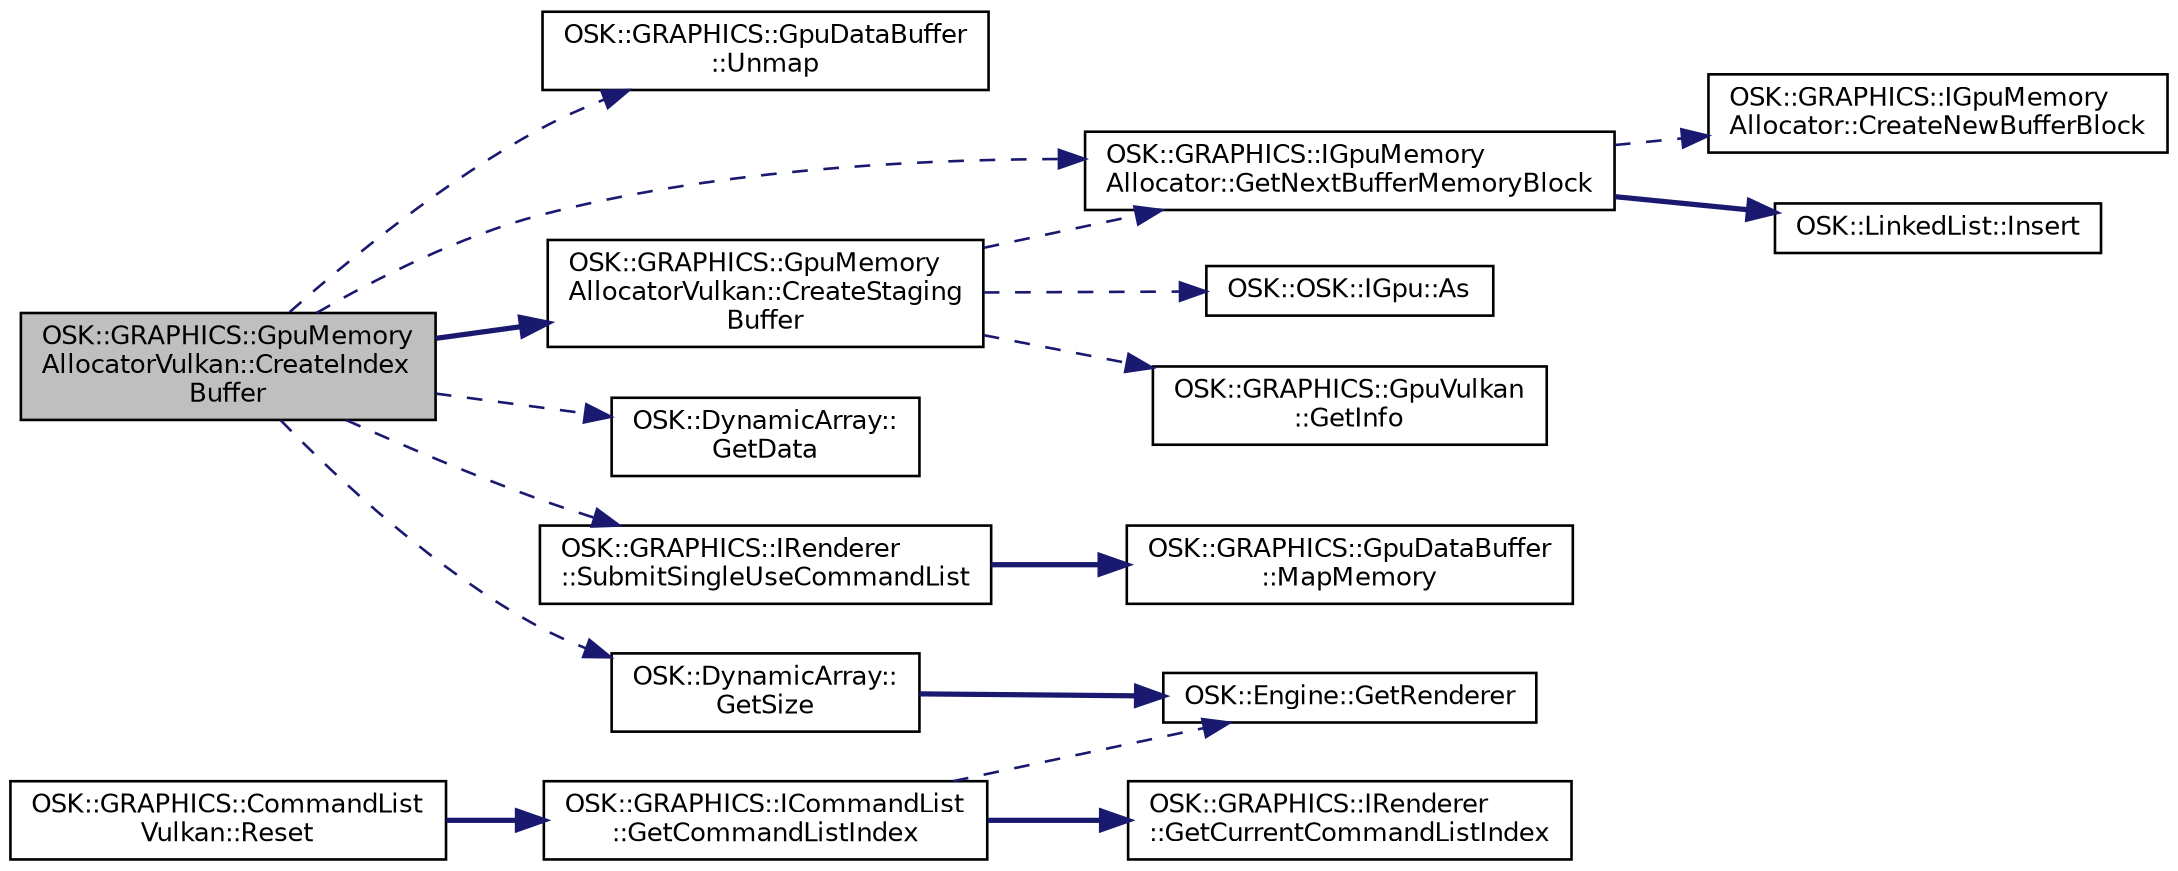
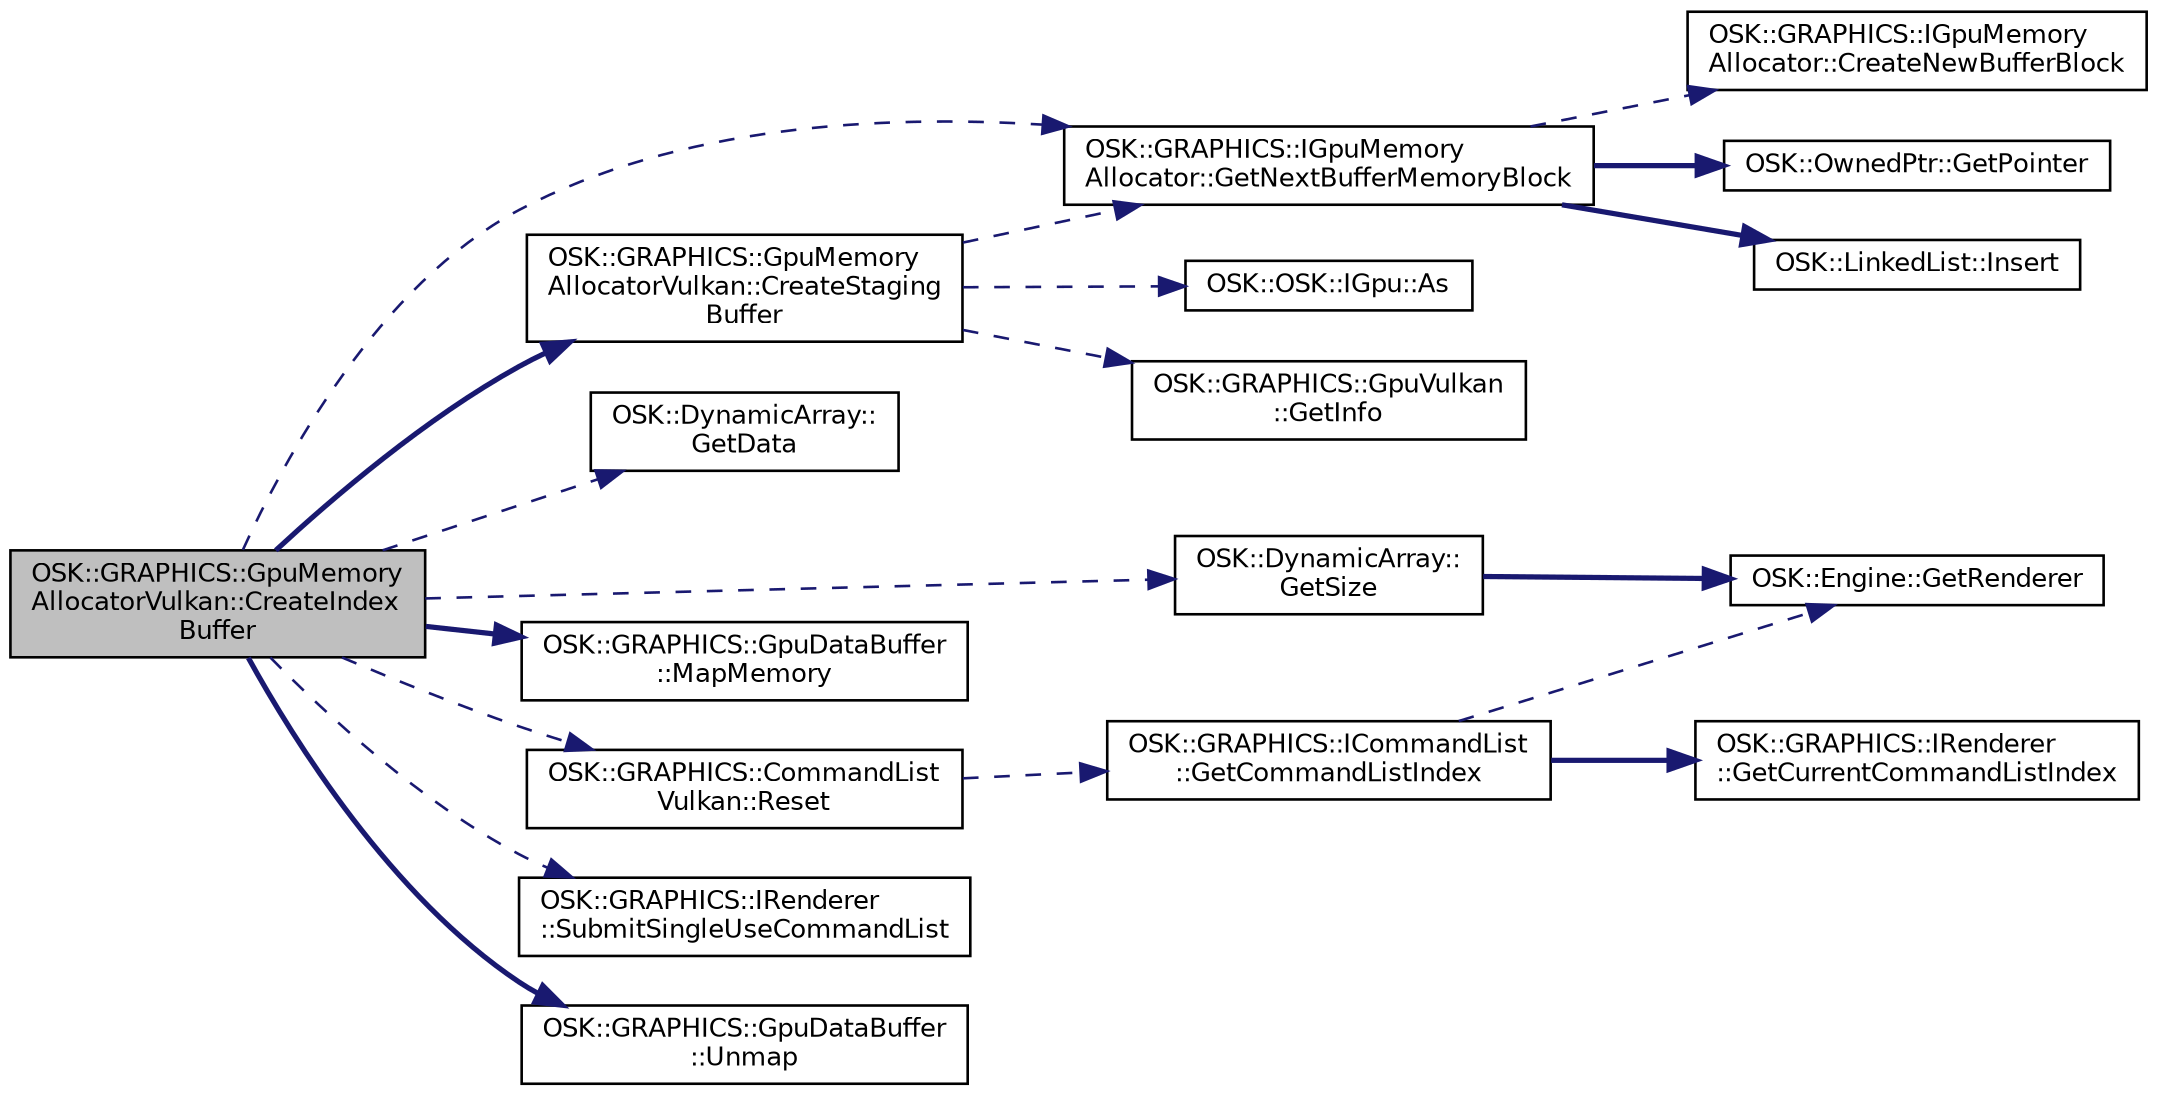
none -> (1917, 166)
(439, 193) -> (373, 844)
(1046, 565) -> (461, 630)
none -> (453, 702)
(482, 820) -> (1021, 775)
